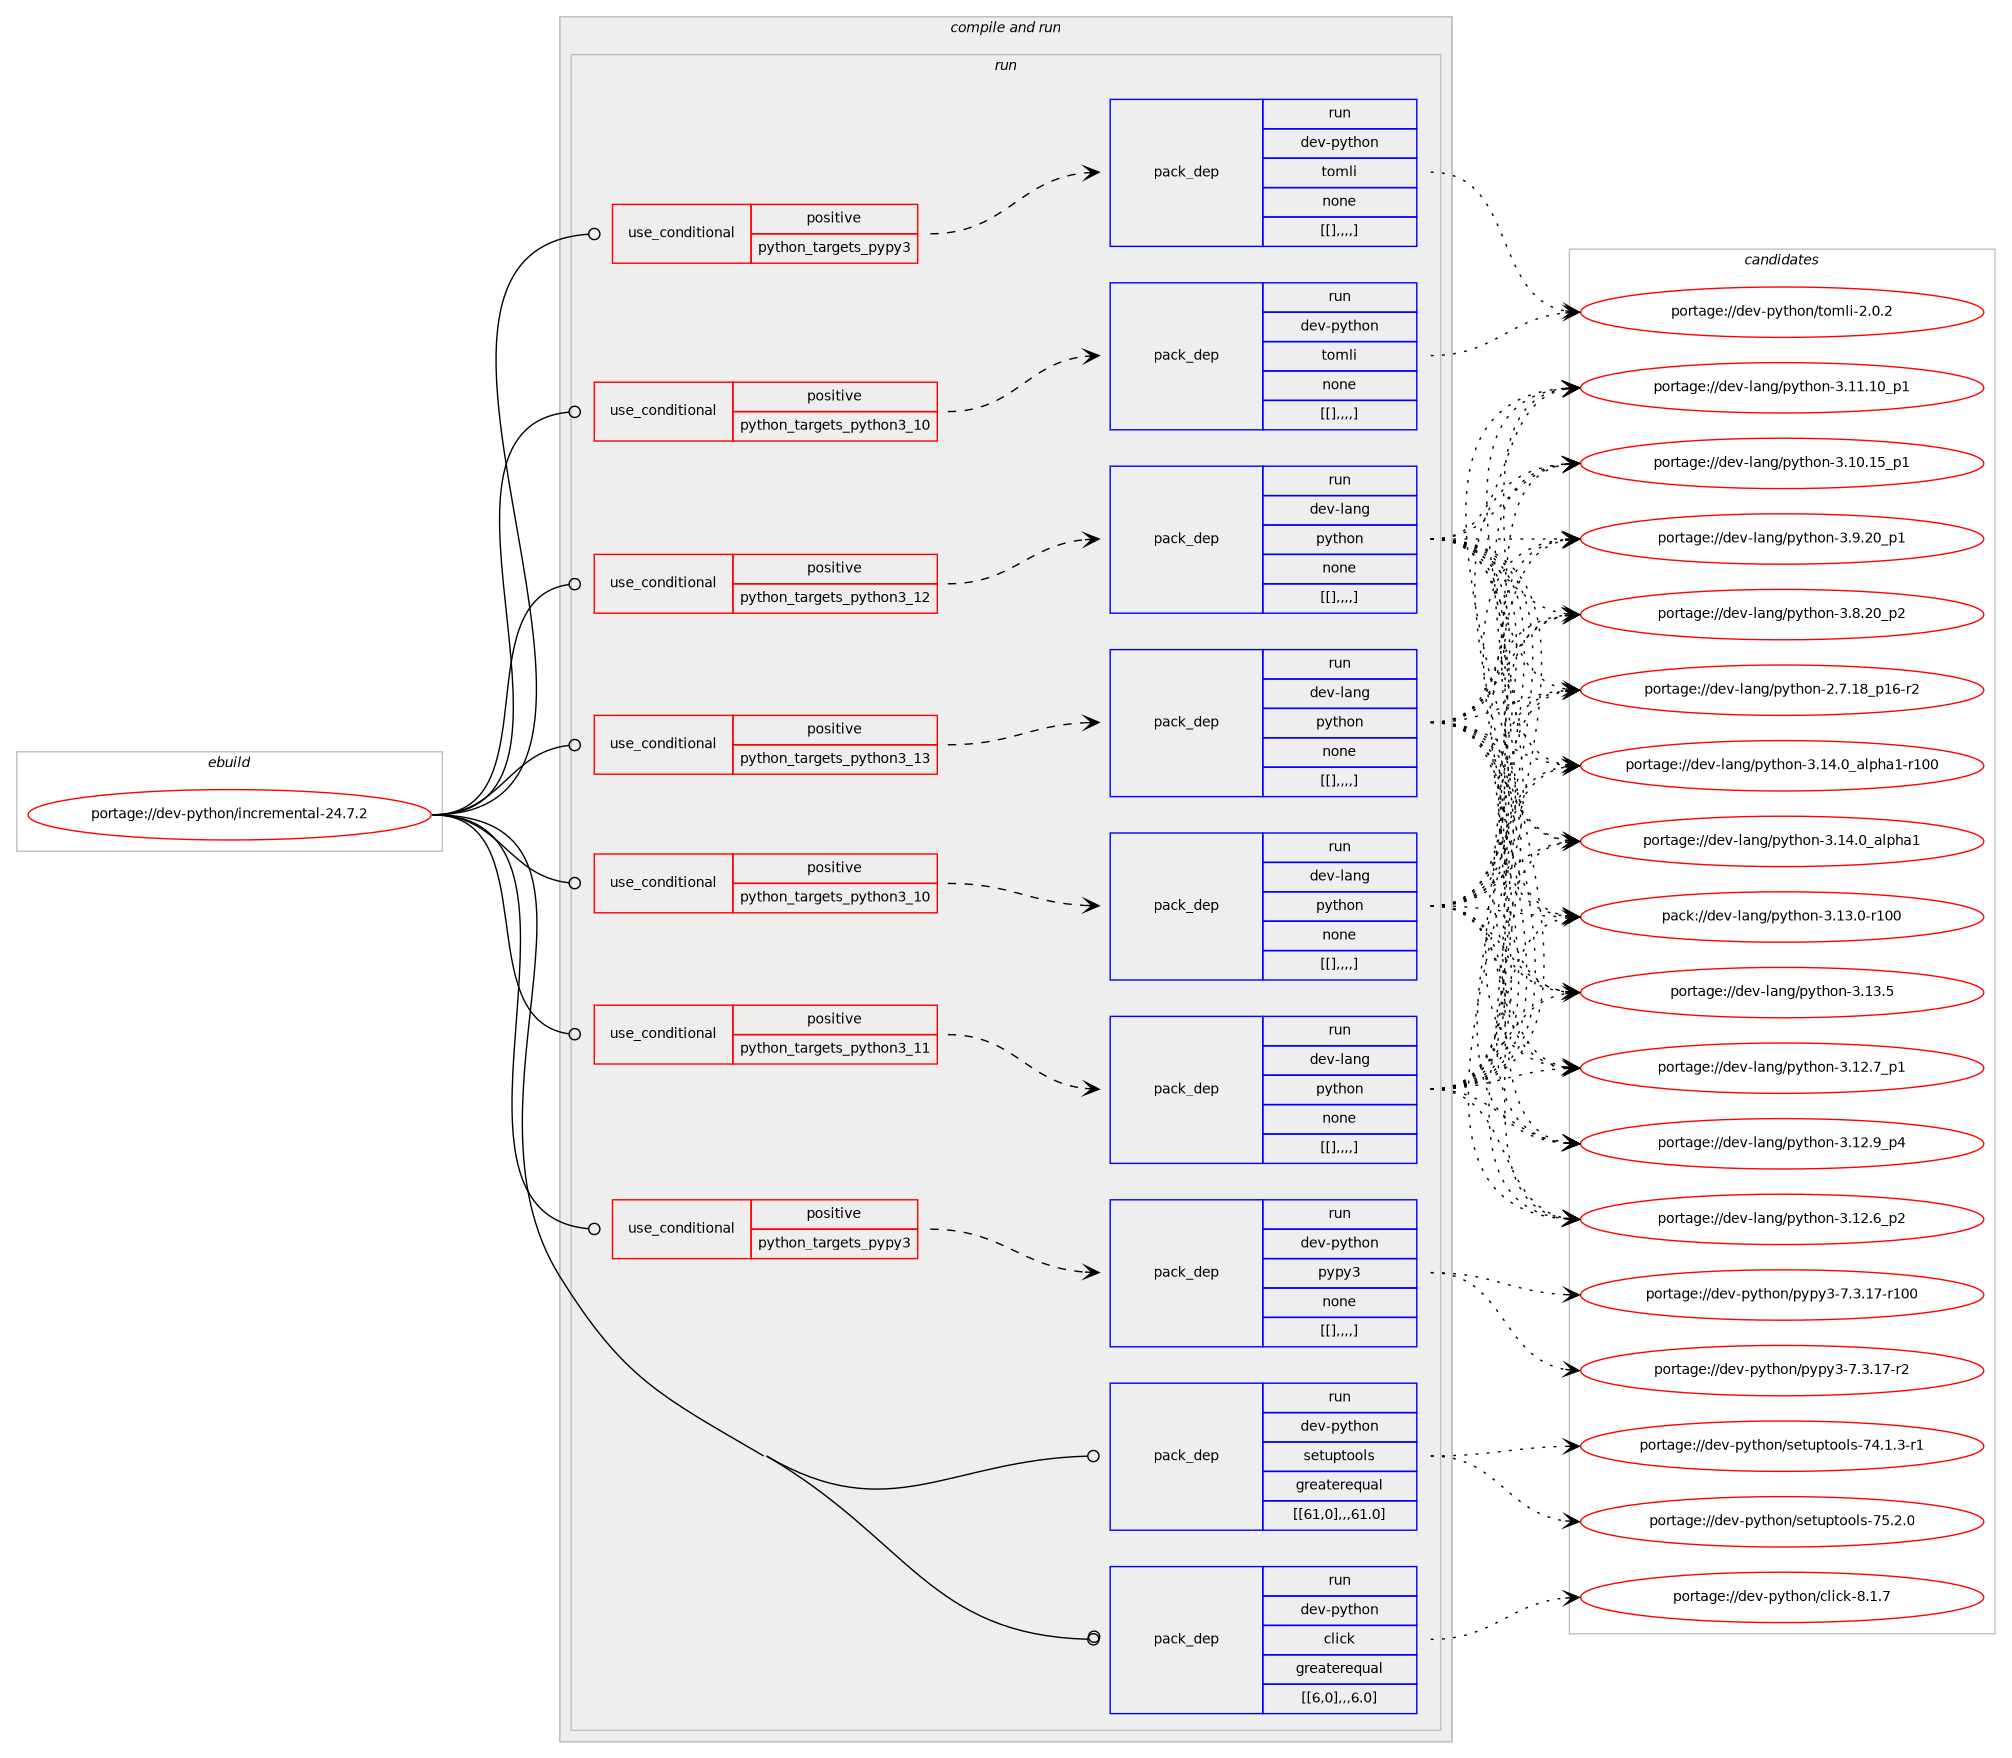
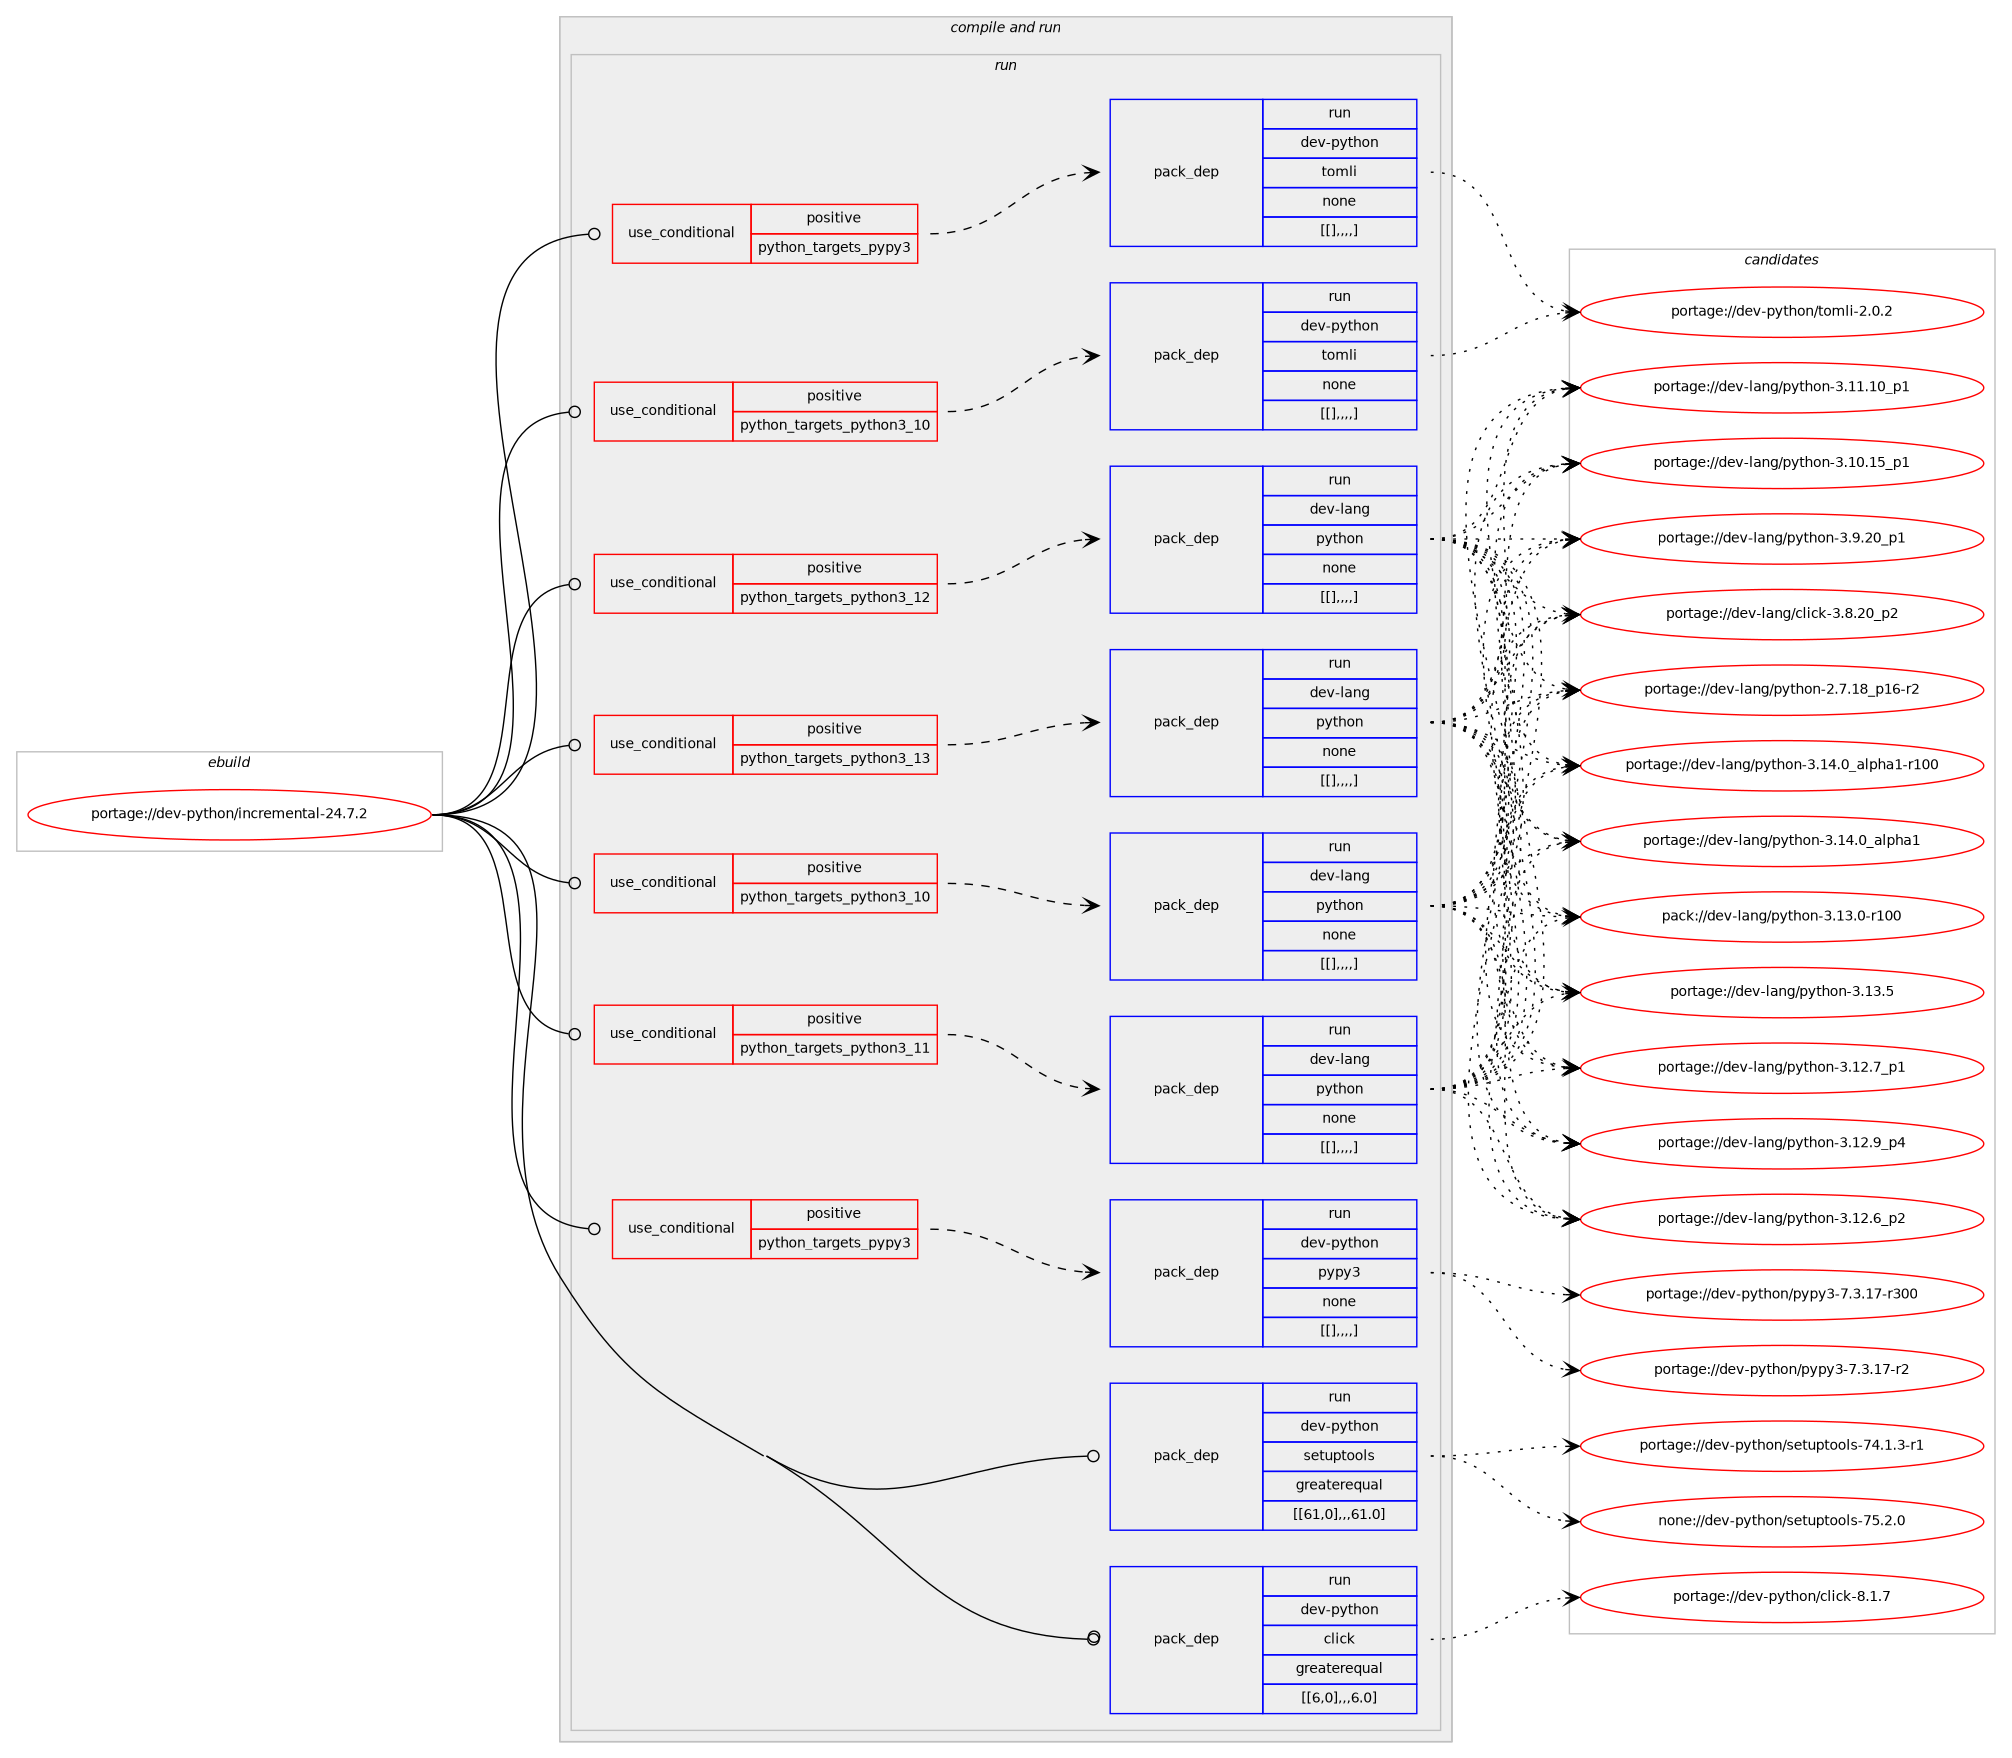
(1782, 615) -> (1782, 615)
(1782, 1295) -> (1782, 1295)
(1782, 1522) -> (1782, 1522)
